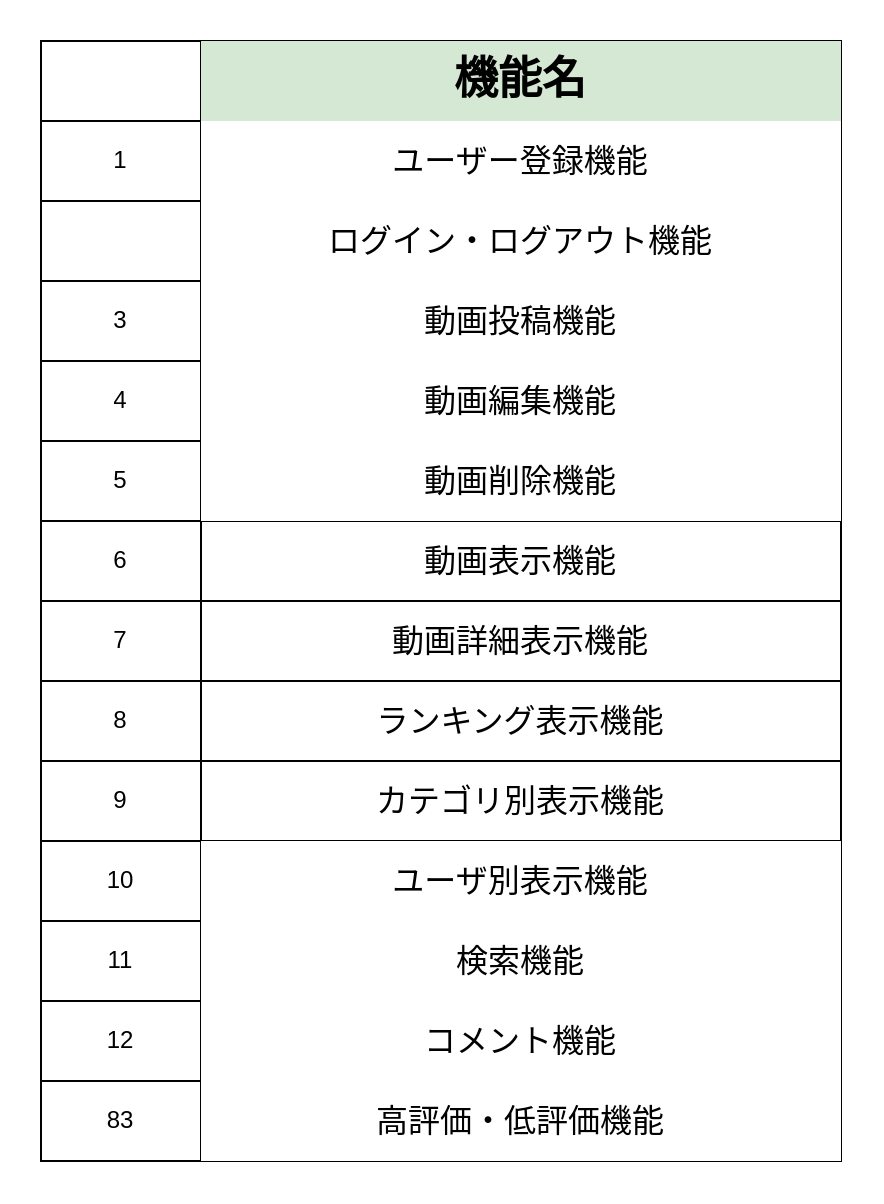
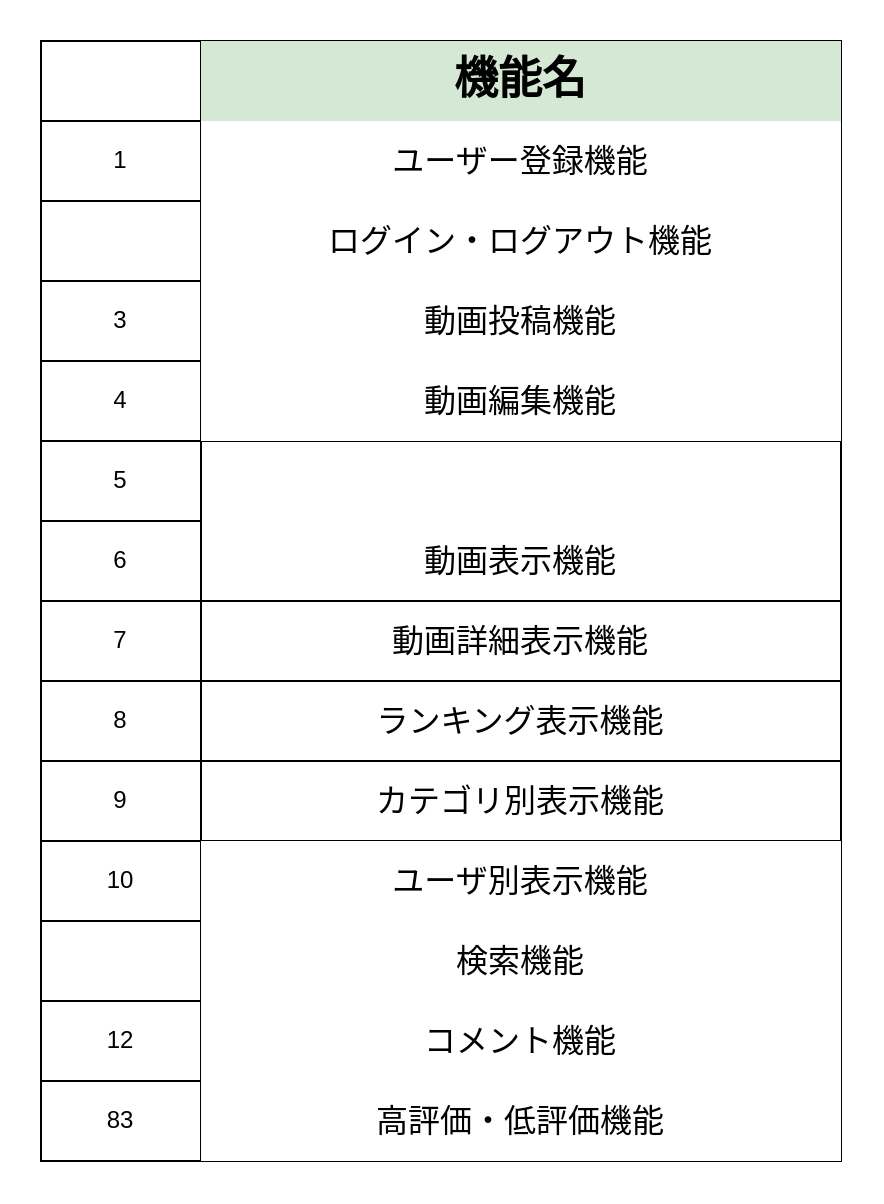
(521, 481) -> none
(121, 961) -> none
